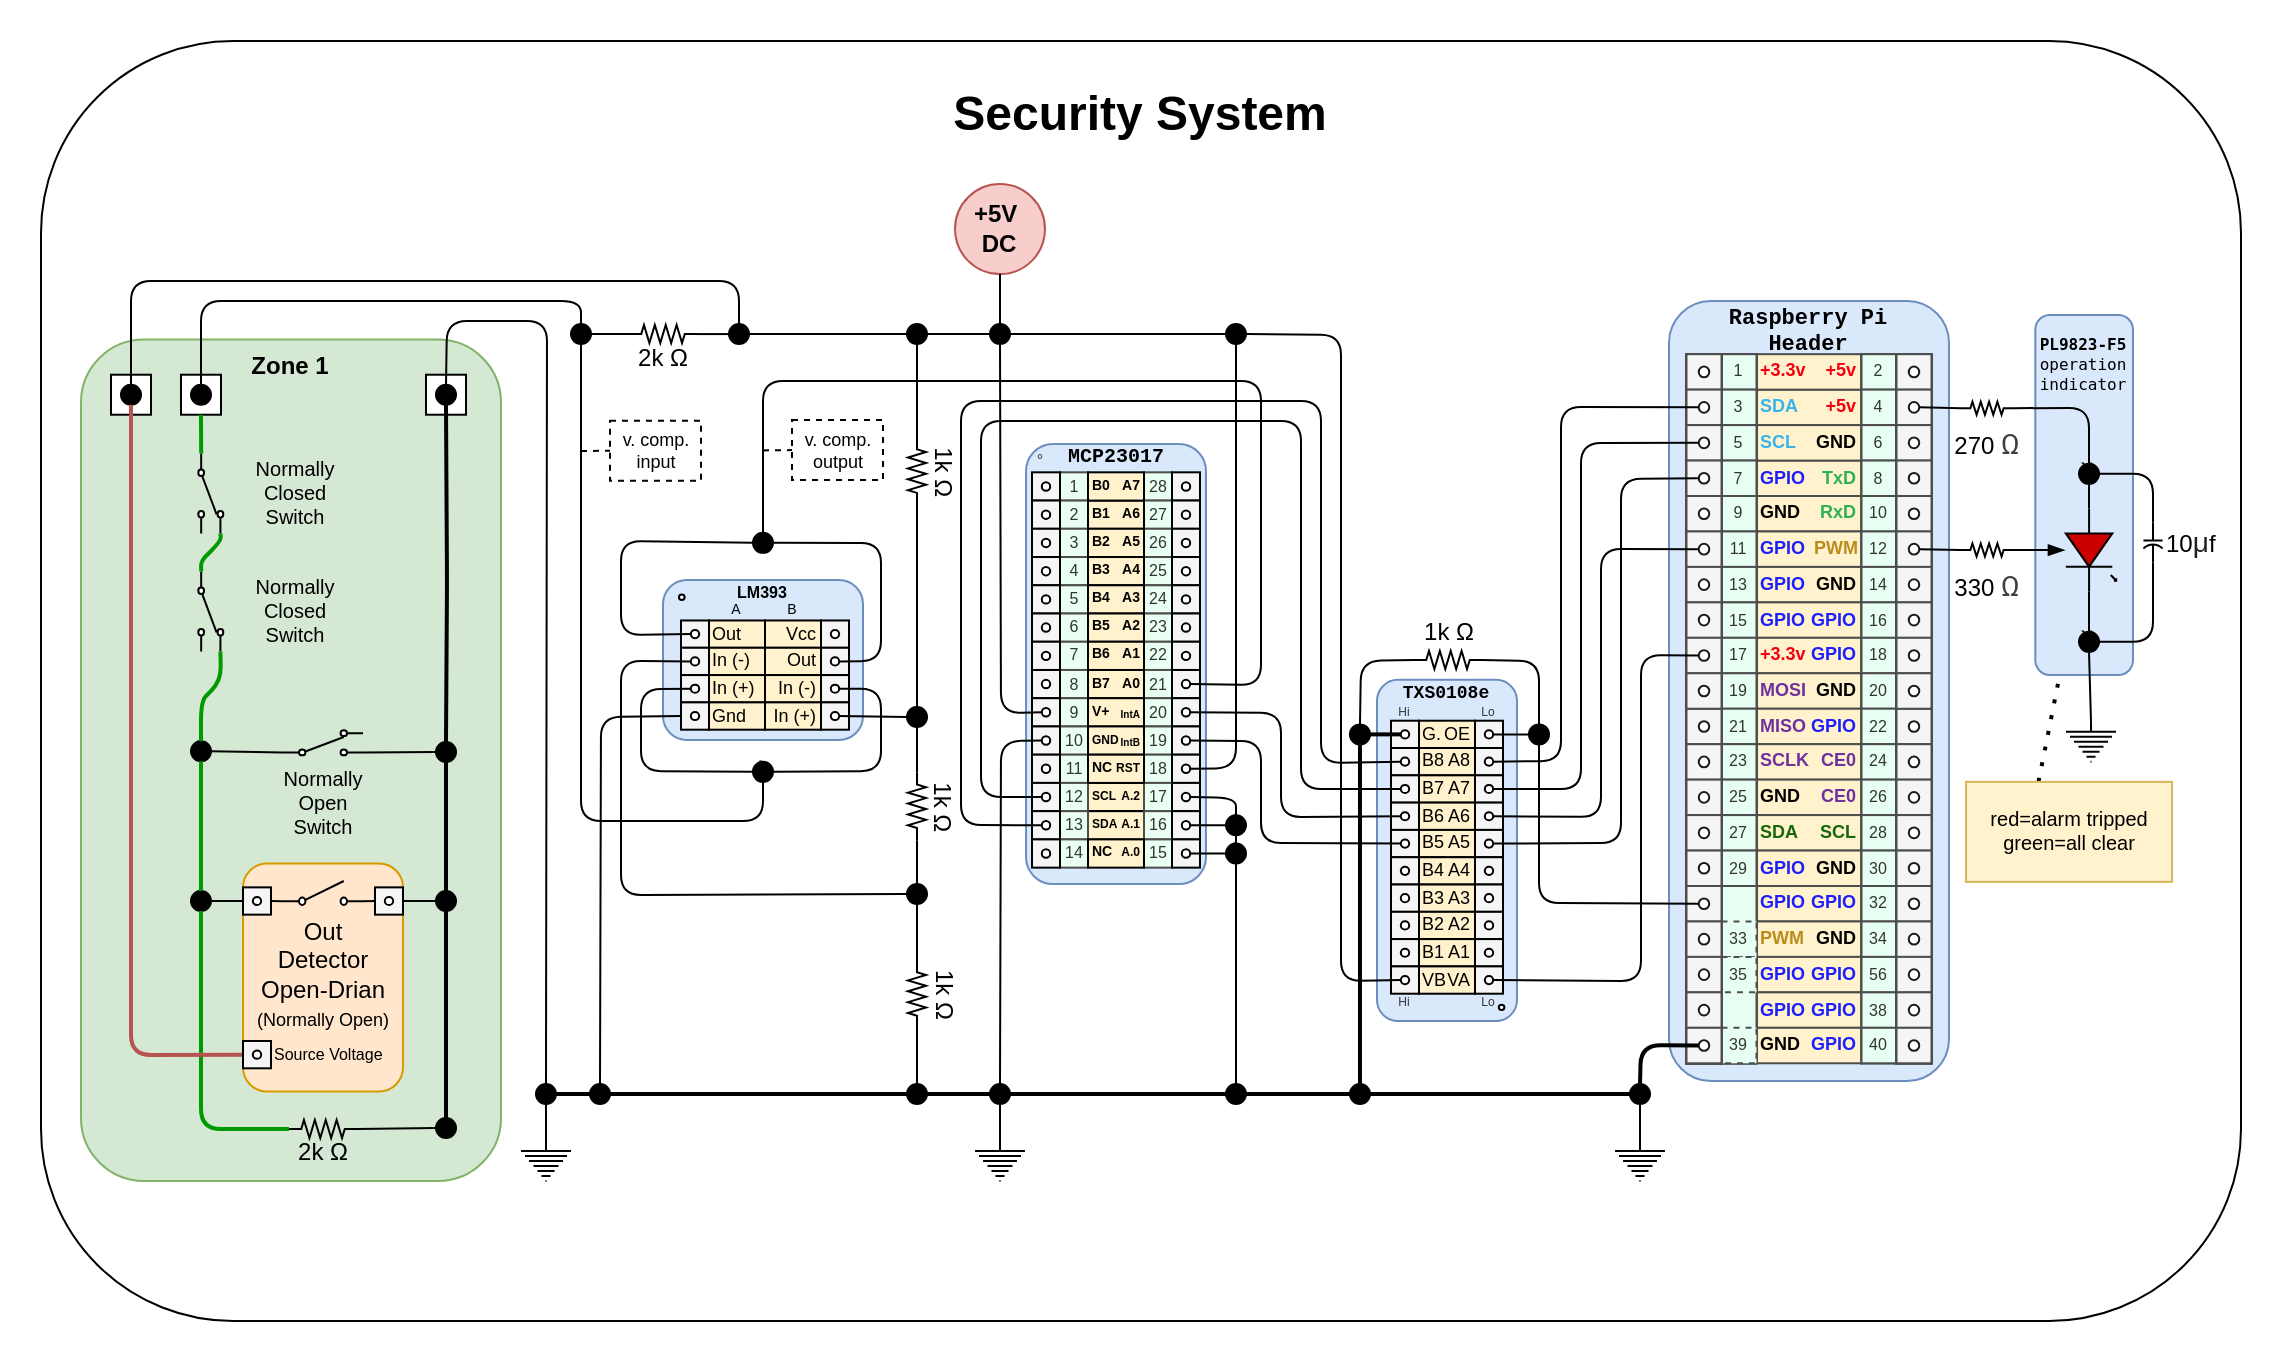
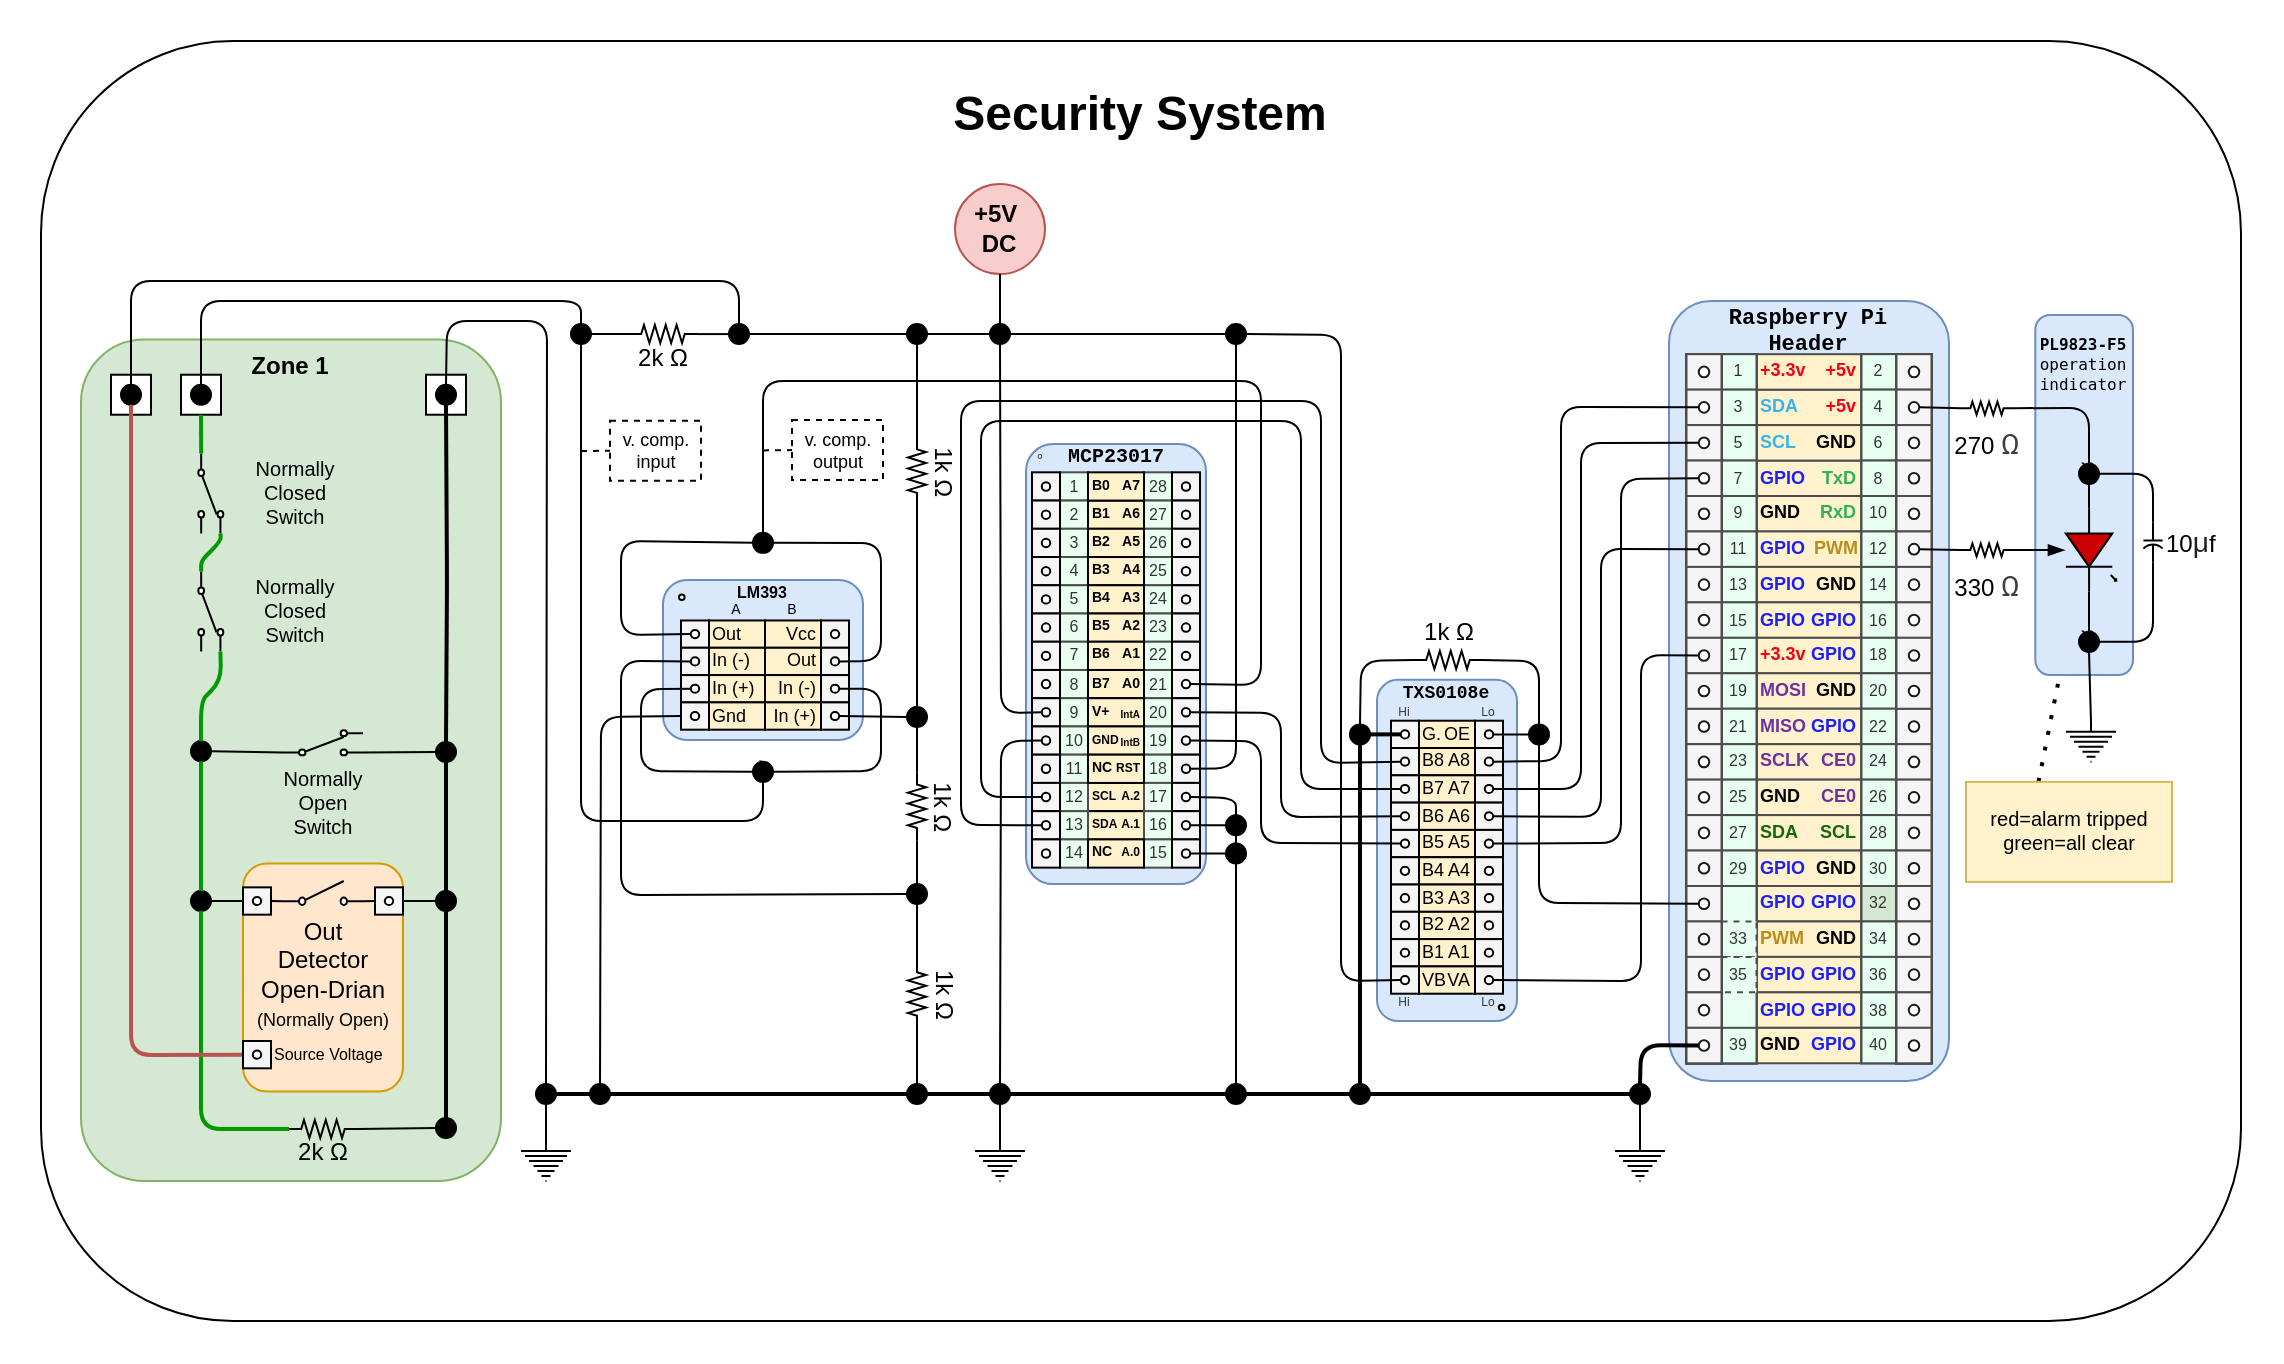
(1879, 904) -> (1879, 904)
(1879, 975) -> (1879, 975)
(1739, 1046) -> (1739, 1046)
